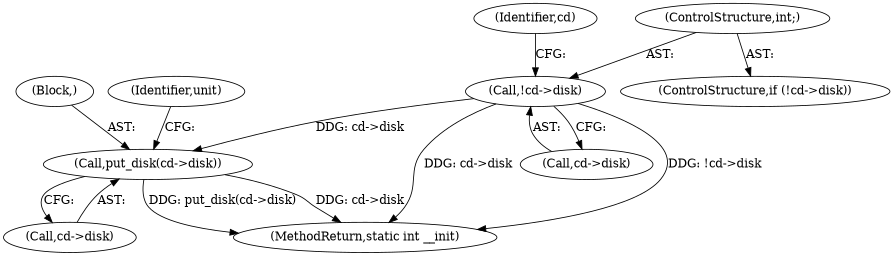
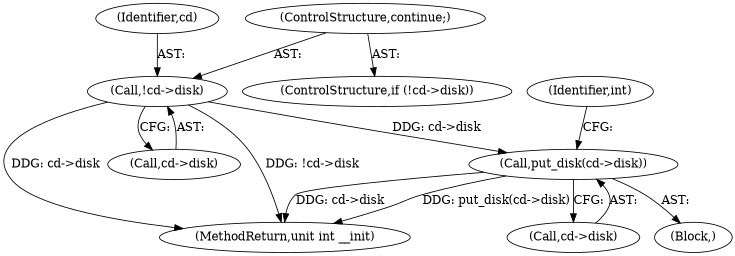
(733, 18) -> (365, 18)
(553, 55) -> (173, 55)
(176, 91) -> (590, 91)
(97, 125) -> (645, 195)
(365, 237) -> (285, 237)
